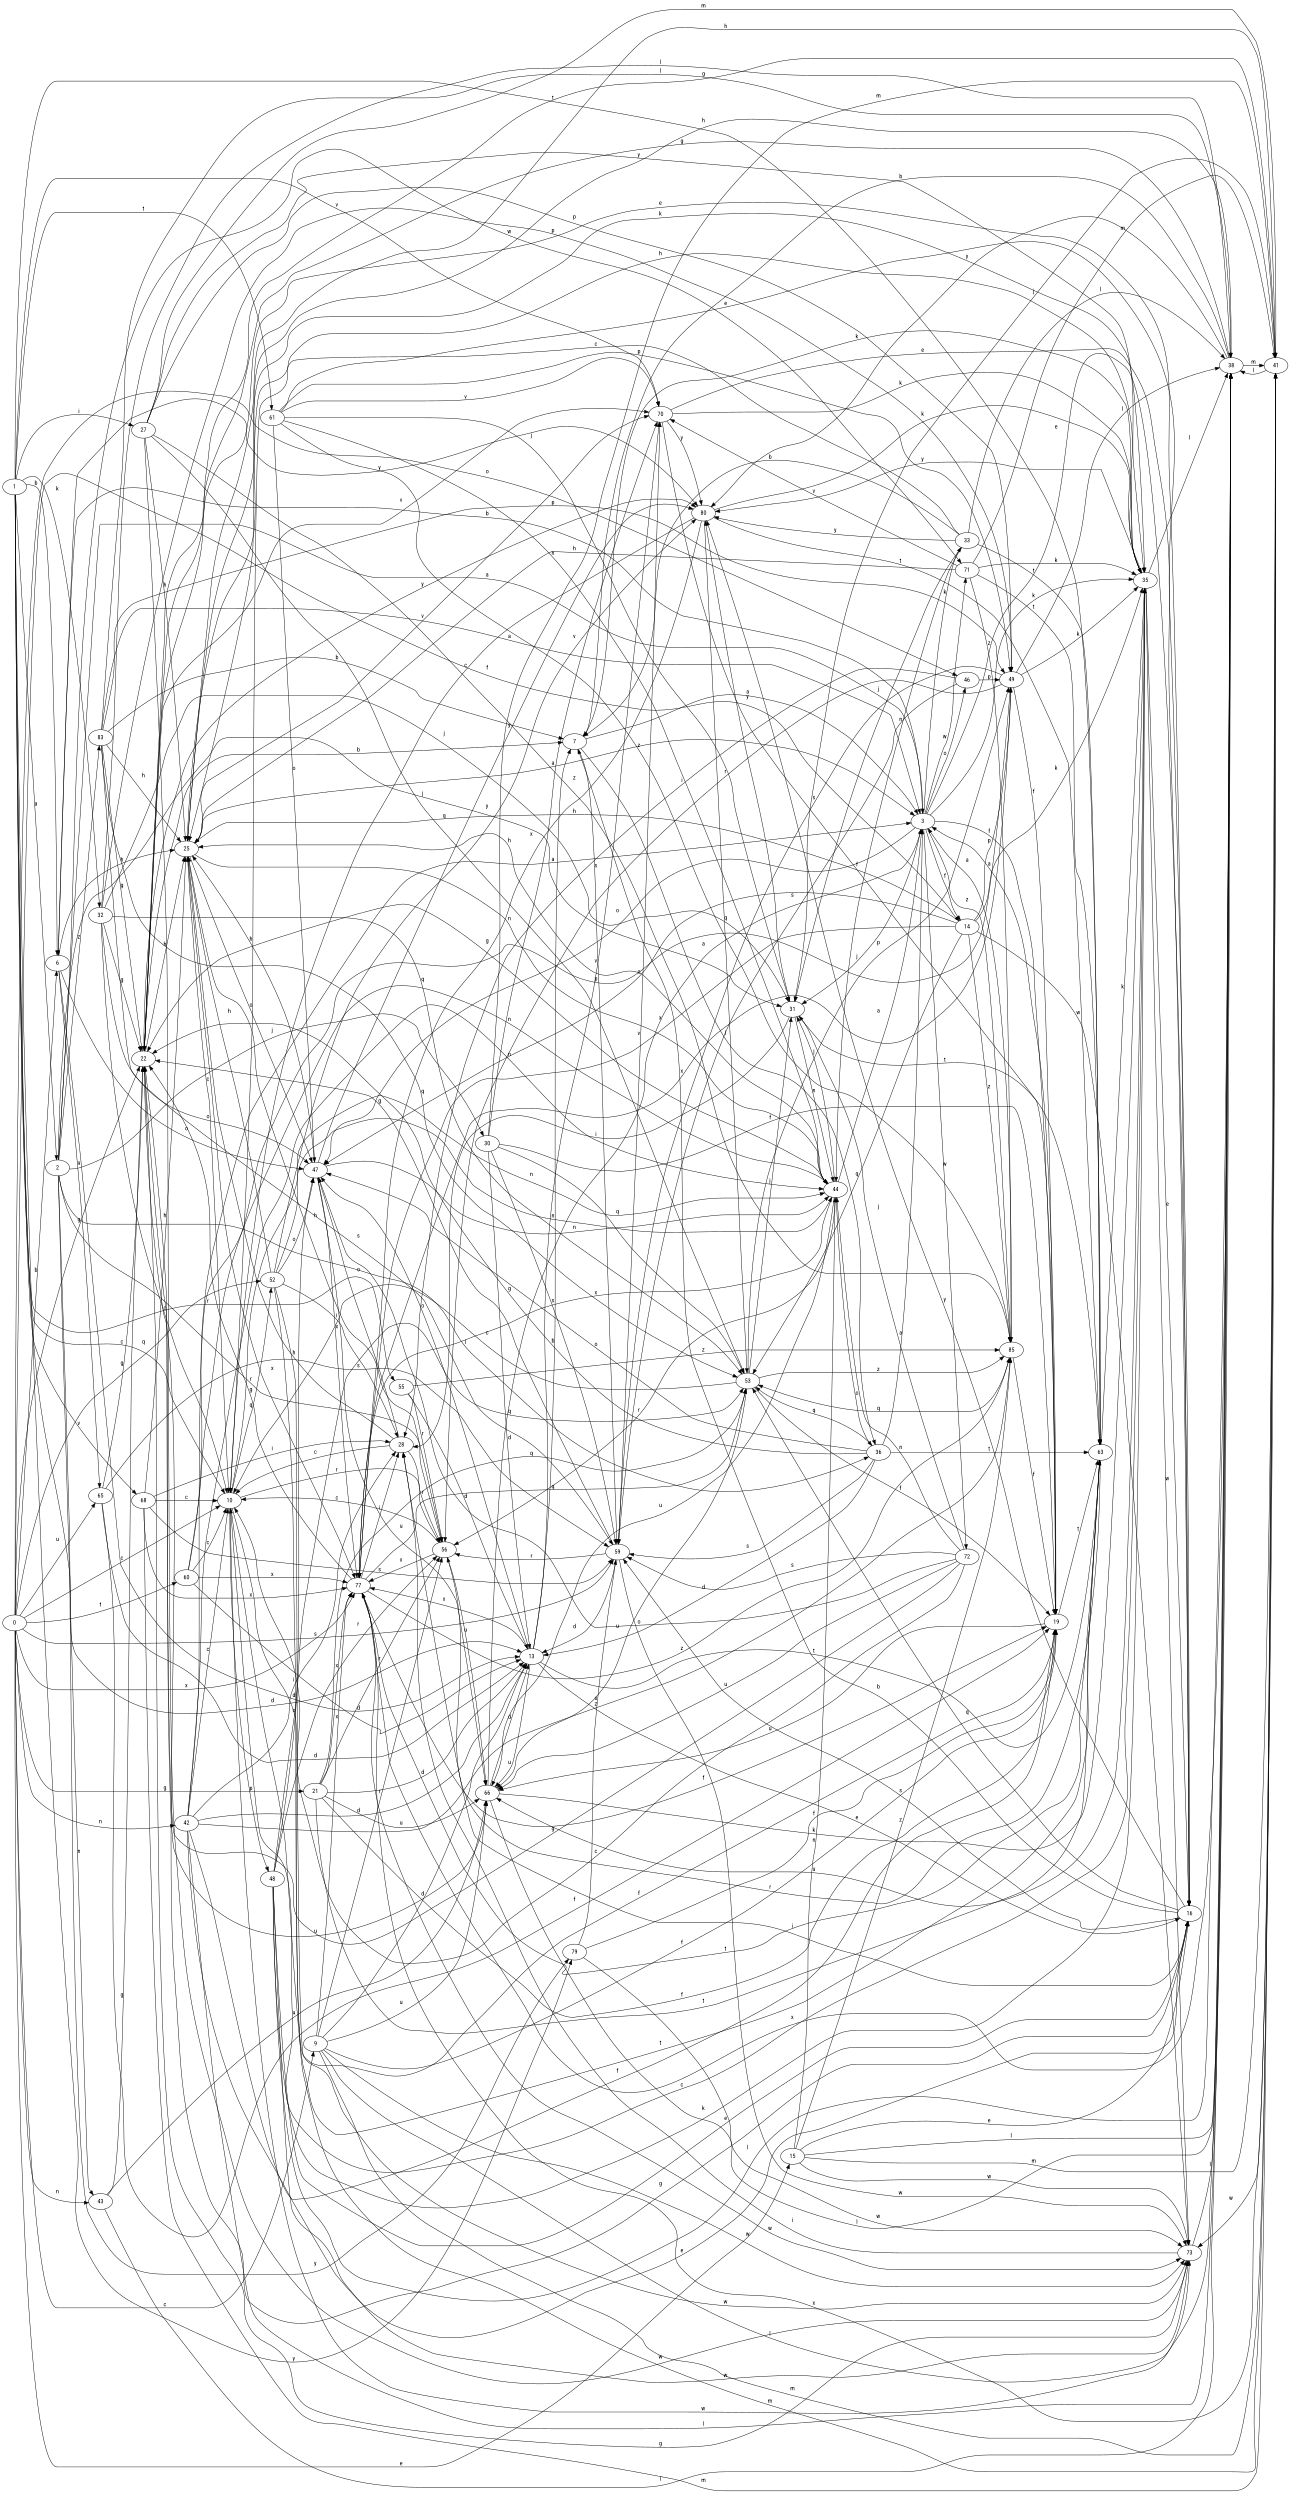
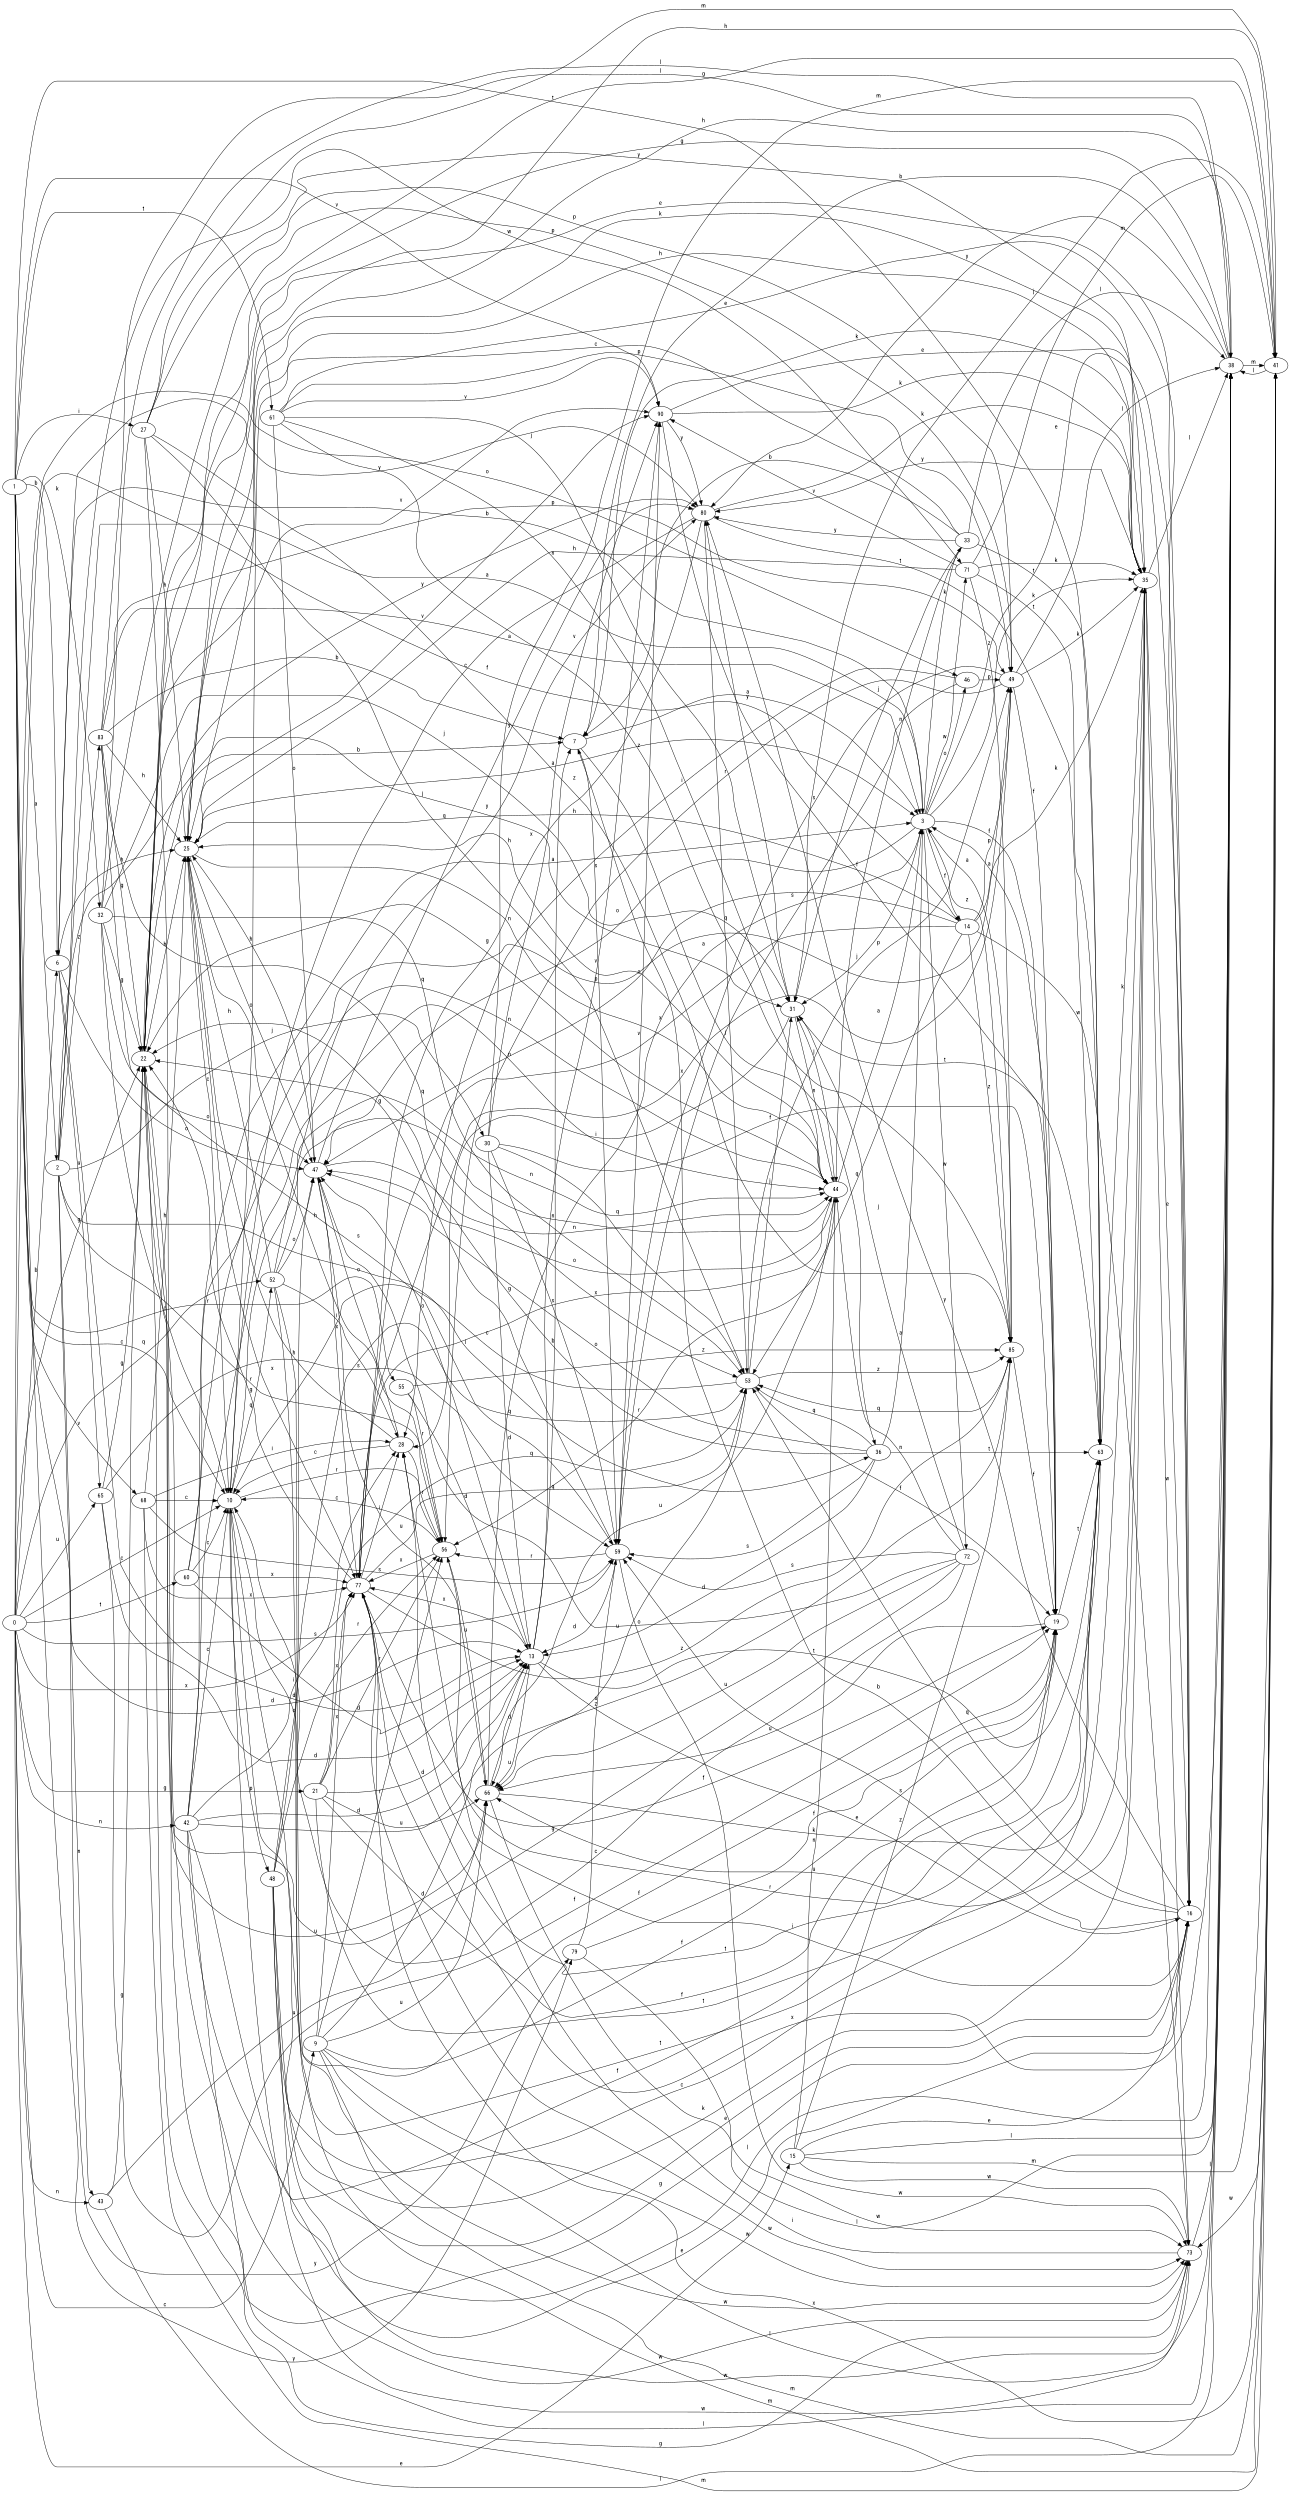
(661, 414) -> (661, 414)
(845, 1321) -> (589, 1270)
